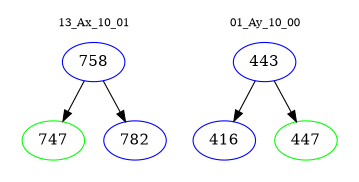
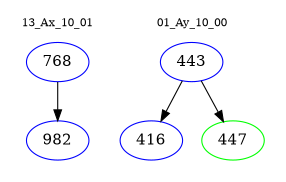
(94, 62) -> (58, 62)
(53, 140) -> none
(135, 140) -> (58, 140)
